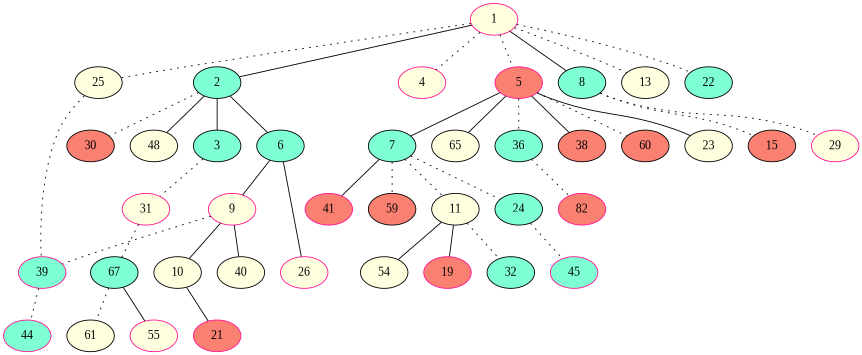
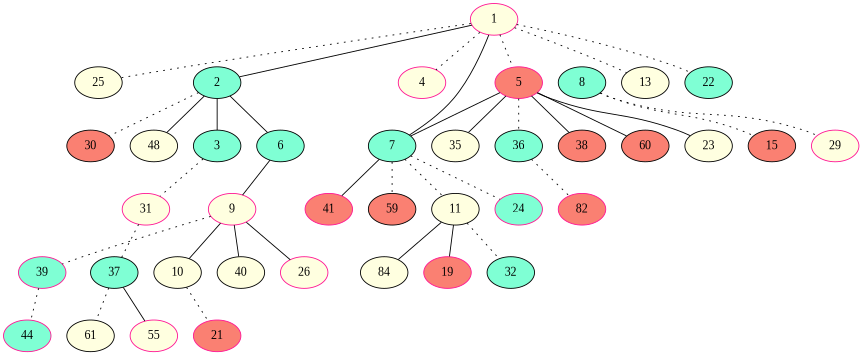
(538, 51) -> (458, 92)
(582, 114) -> (582, 114)
(455, 146) -> (455, 146)
(47, 171) -> none
(292, 209) -> (268, 241)
(519, 209) -> (519, 209)
(114, 273) -> (114, 273)
(384, 273) -> (384, 273)
(574, 273) -> none
(197, 304) -> (197, 304)
